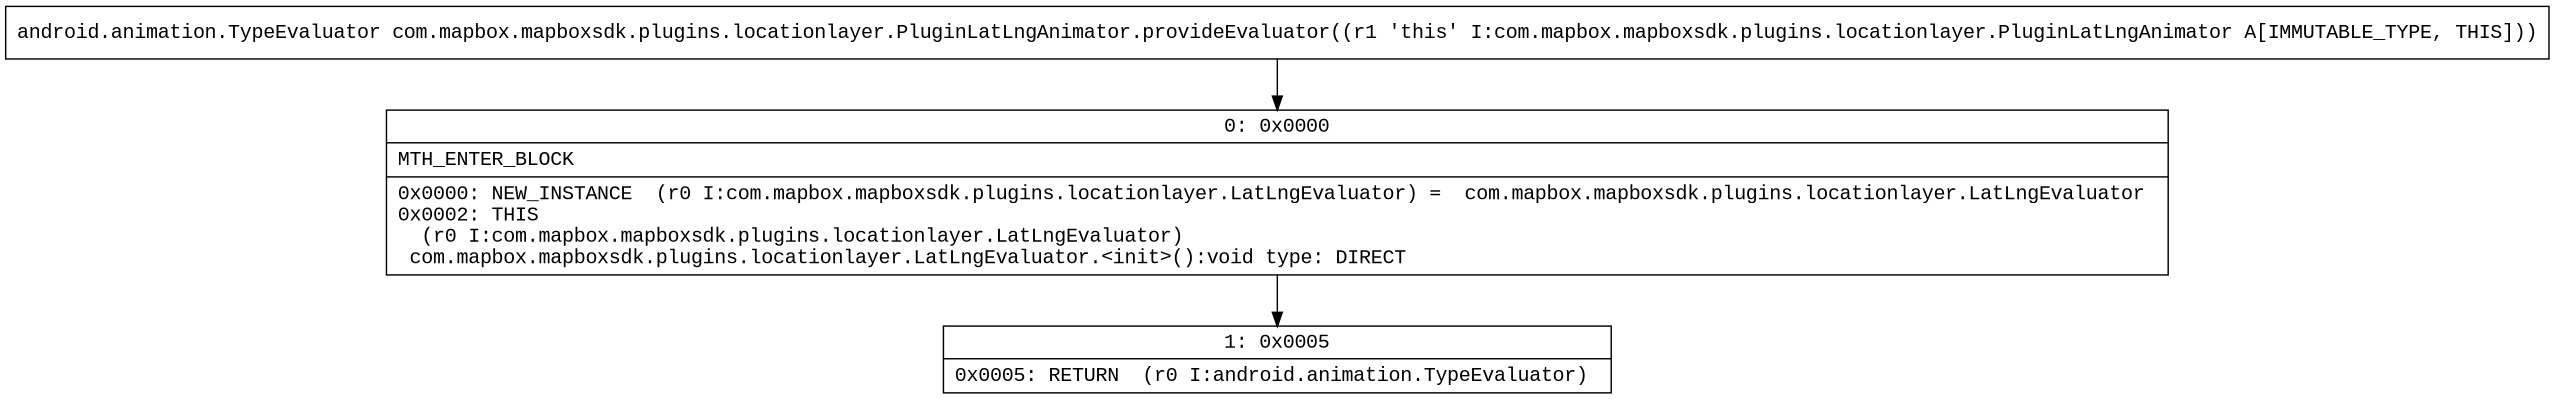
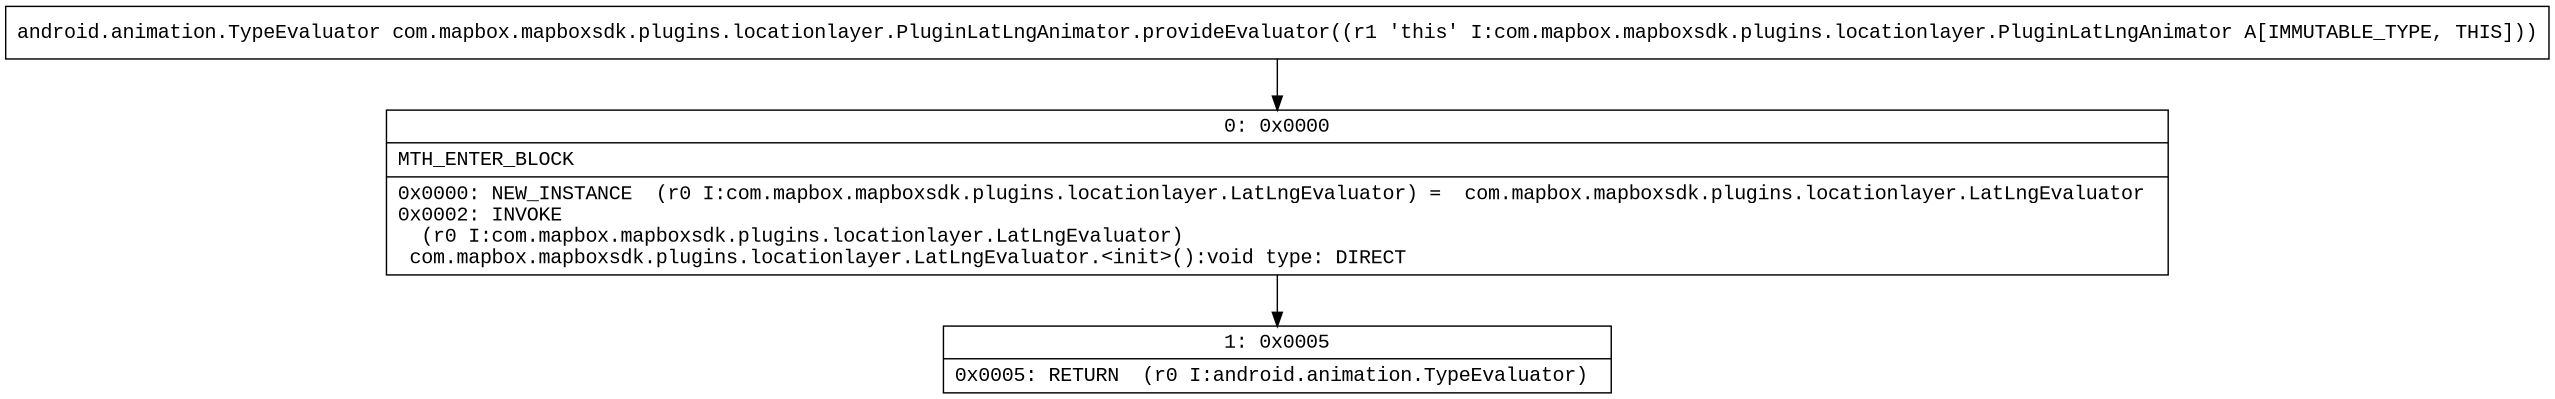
(480, 215) -> (492, 215)
